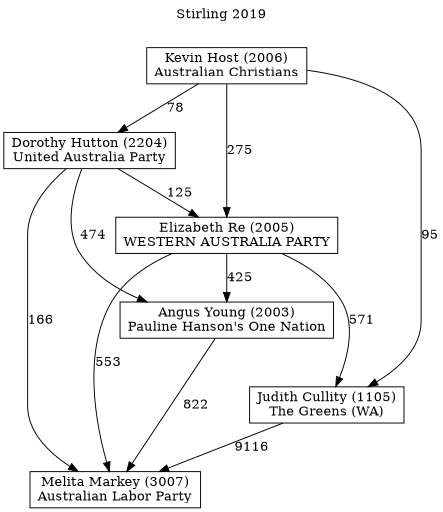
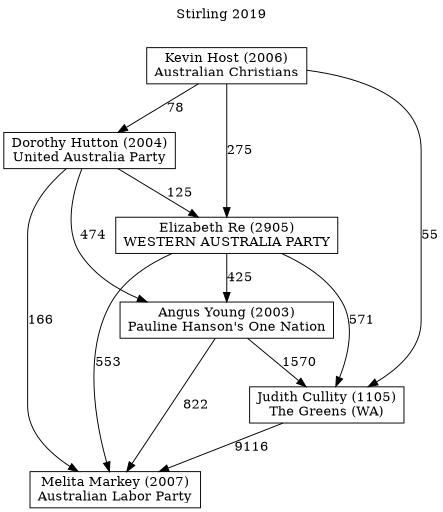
(90, 151) -> (90, 151)
(227, 235) -> (227, 235)
(430, 235) -> (430, 235)
none -> (273, 359)
(115, 490) -> (115, 490)
